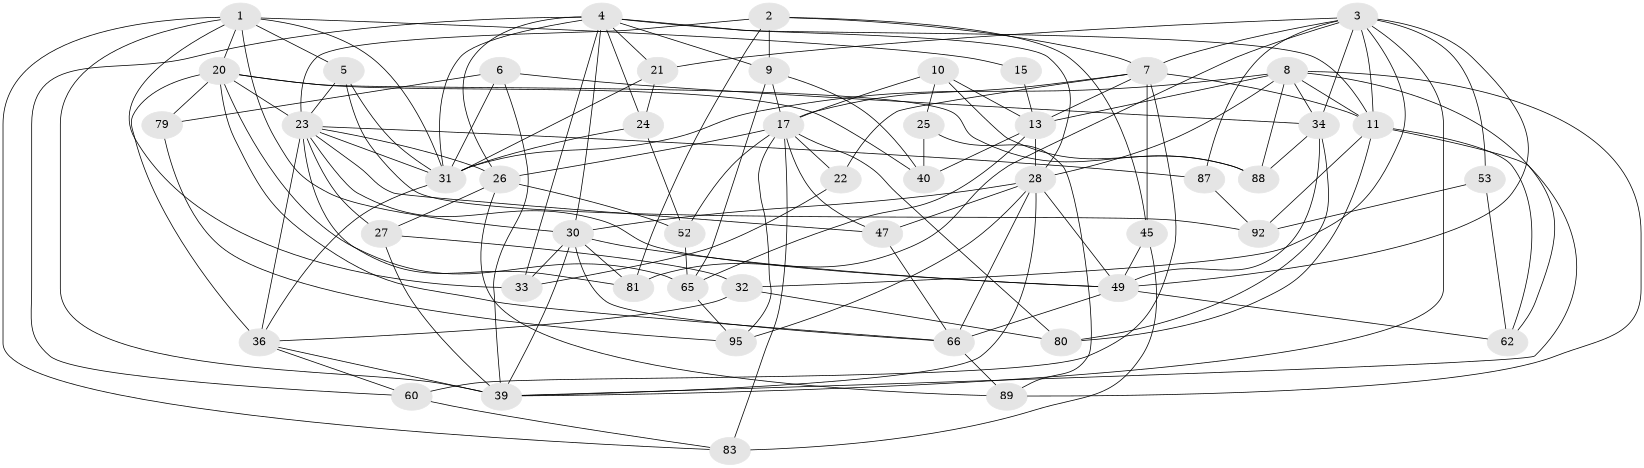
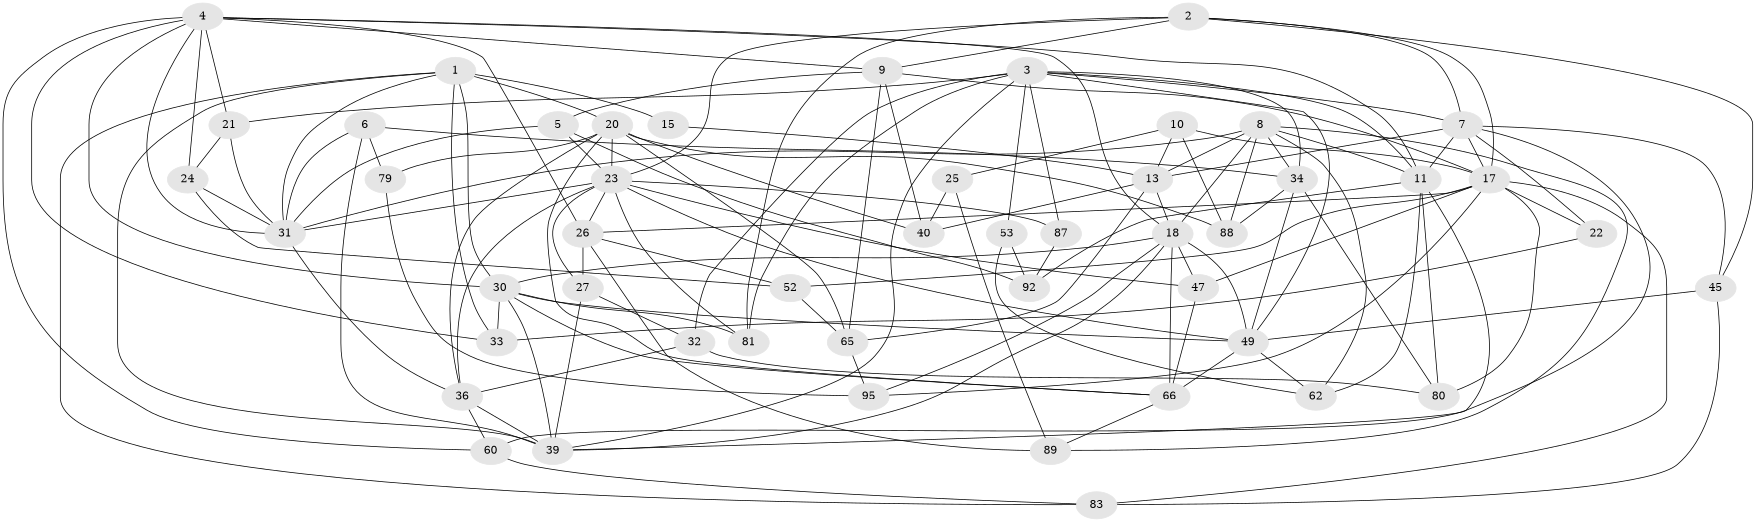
(292, 44) -> (716, 85)
none -> (1420, 45)
(1035, 179) -> (1173, 234)
